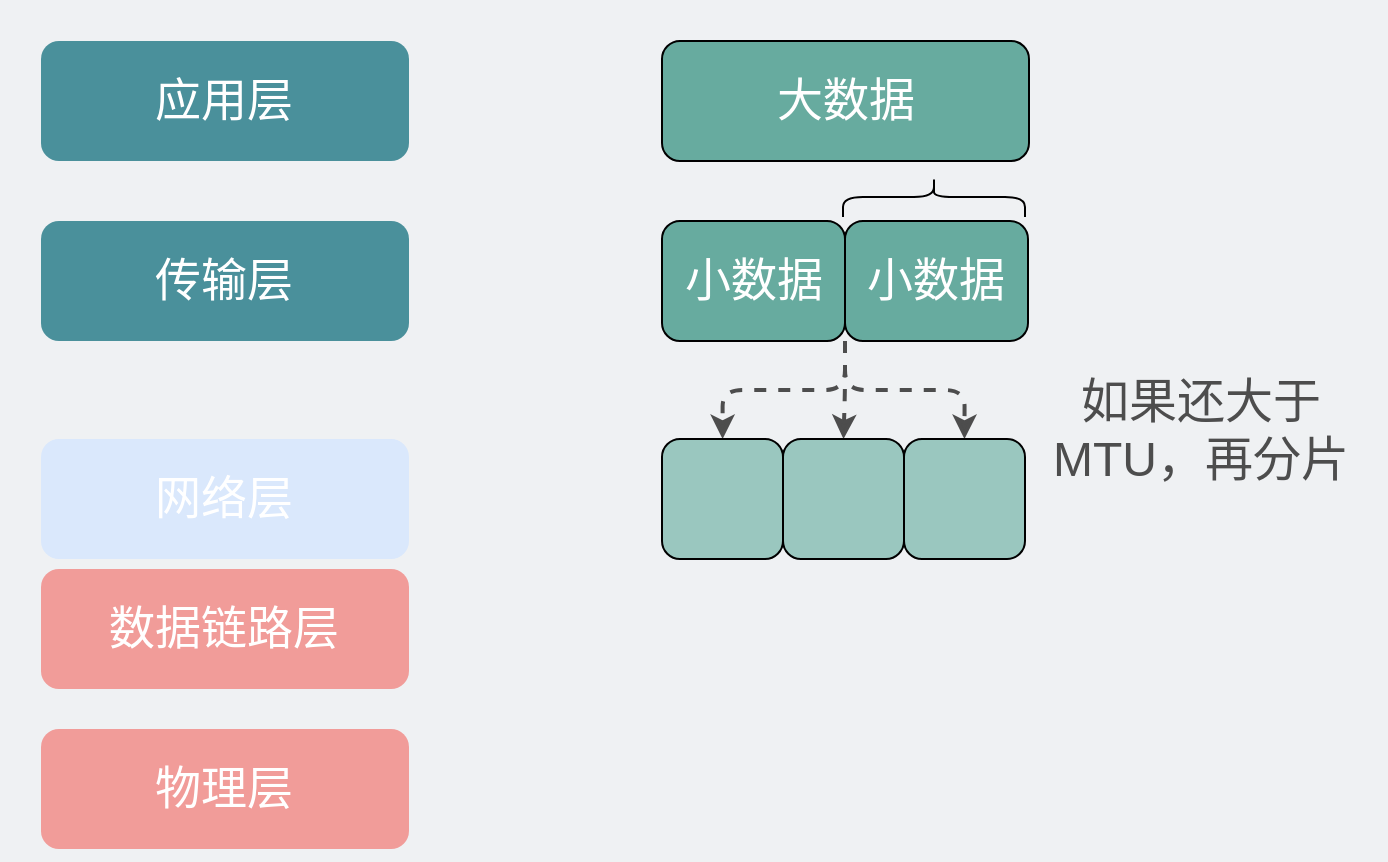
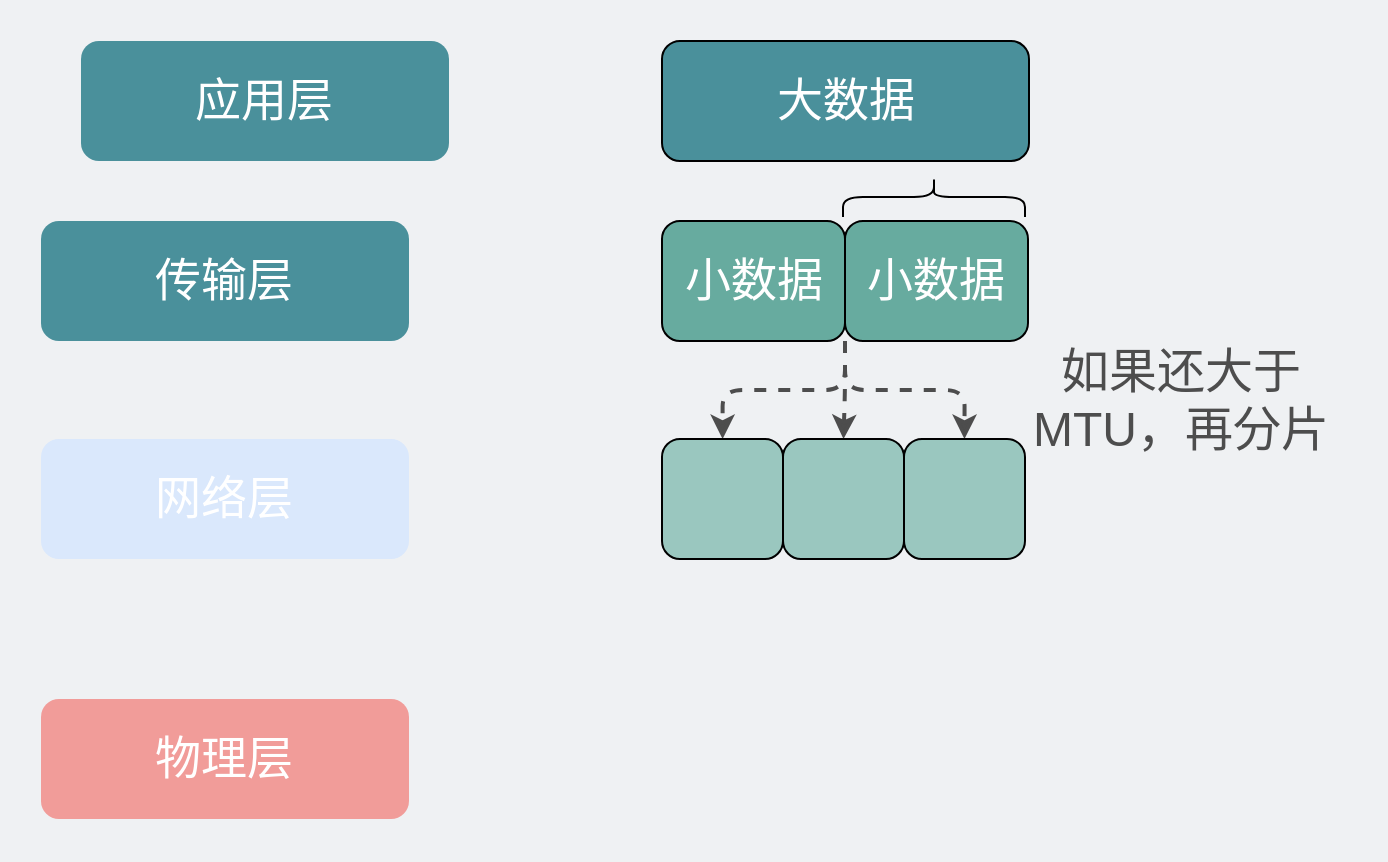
(225, 101) -> (265, 101)
(846, 101) -> (846, 101)
(1202, 431) -> (1182, 401)
(225, 629) -> none
(225, 789) -> (225, 759)
